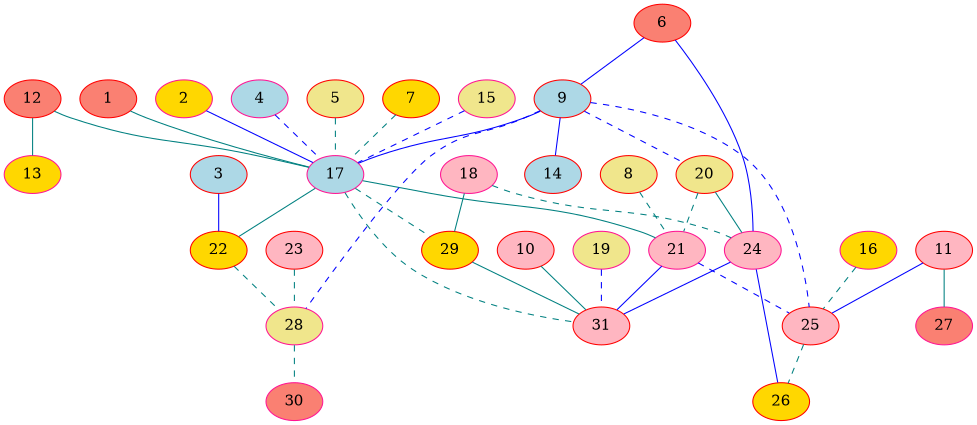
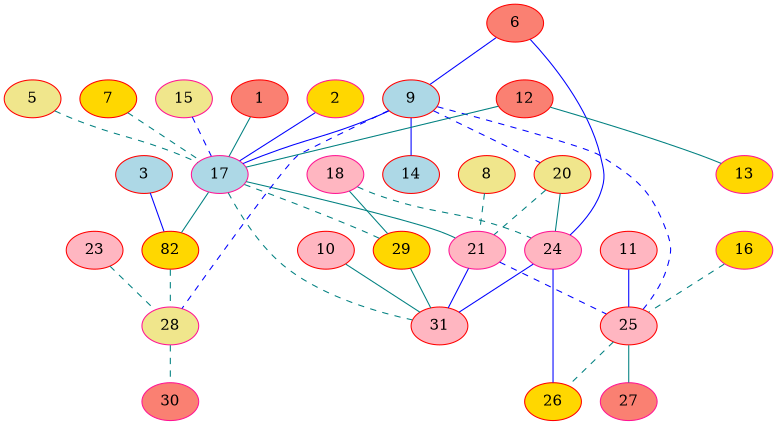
(260, 99) -> none
(219, 250) -> (170, 250)
(601, 250) -> none
(944, 288) -> (629, 364)
